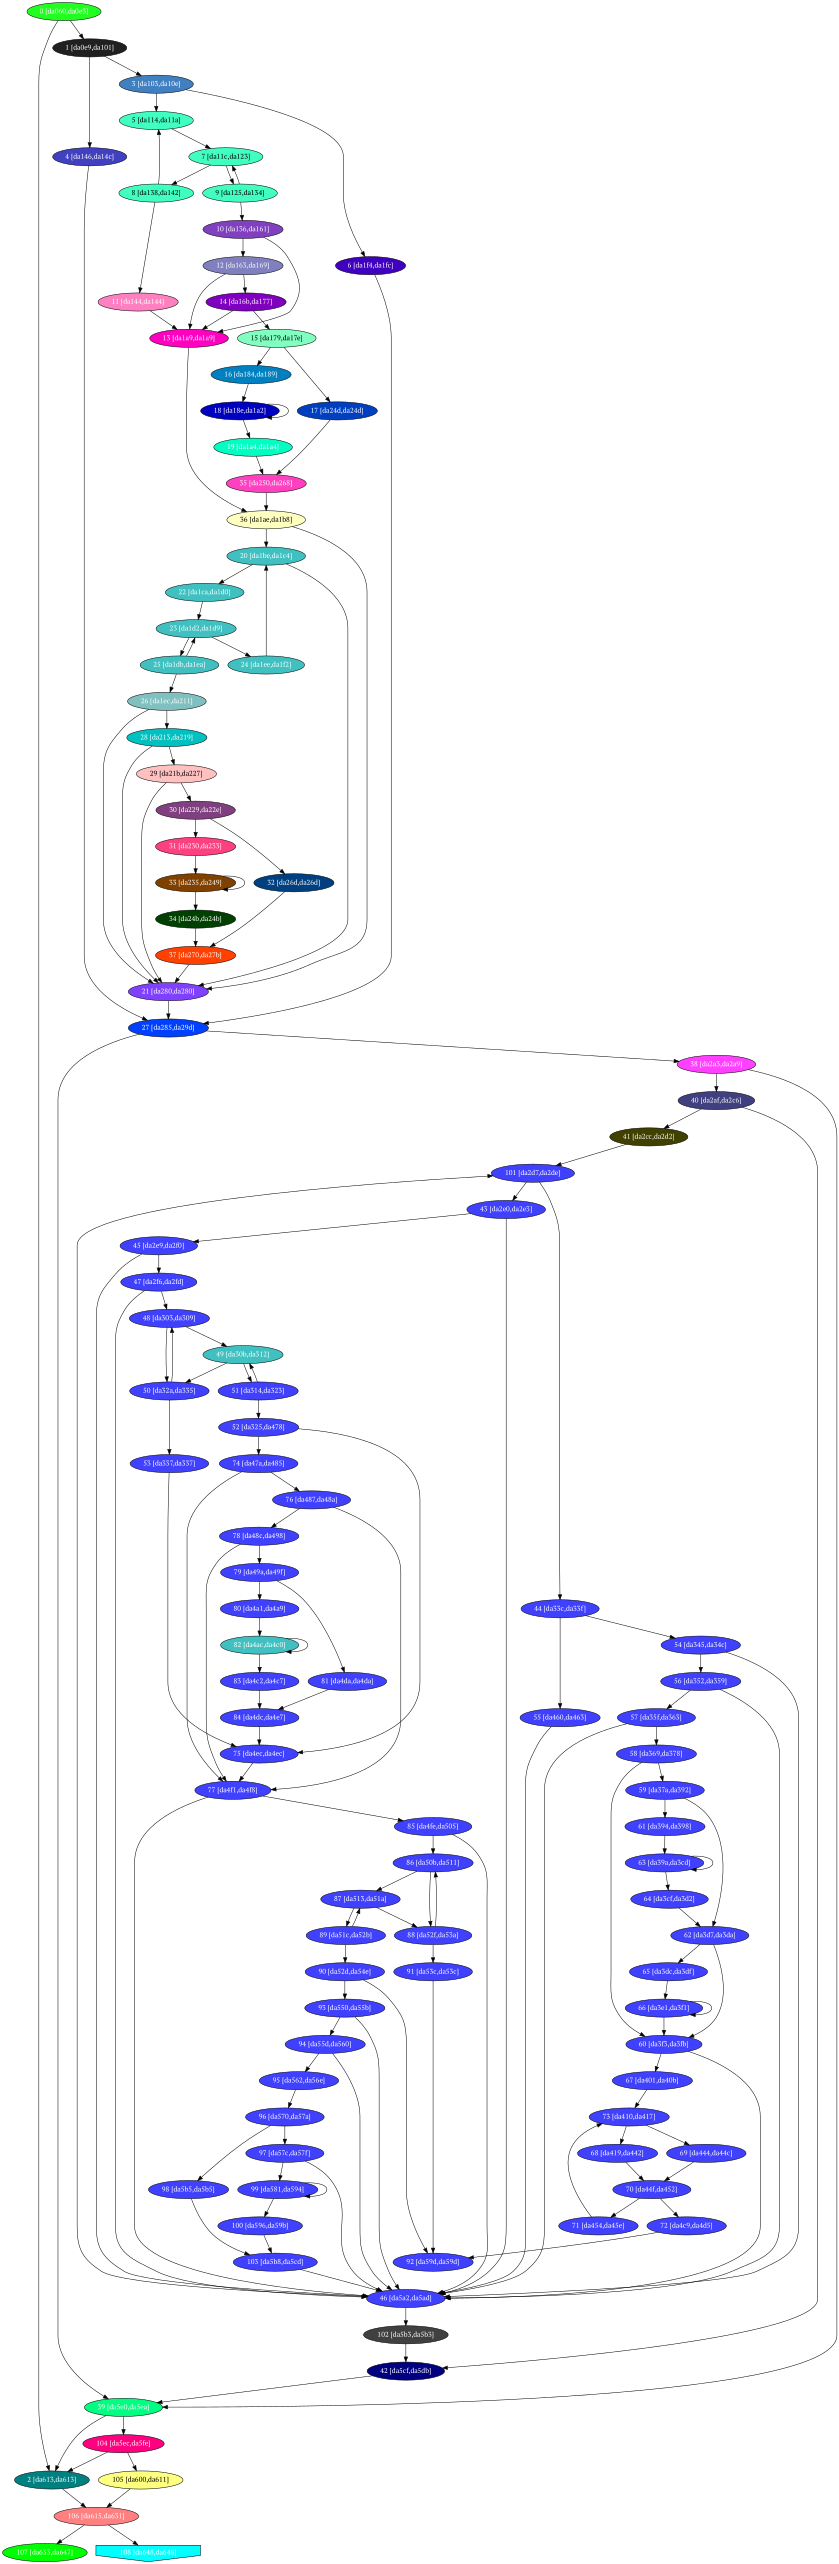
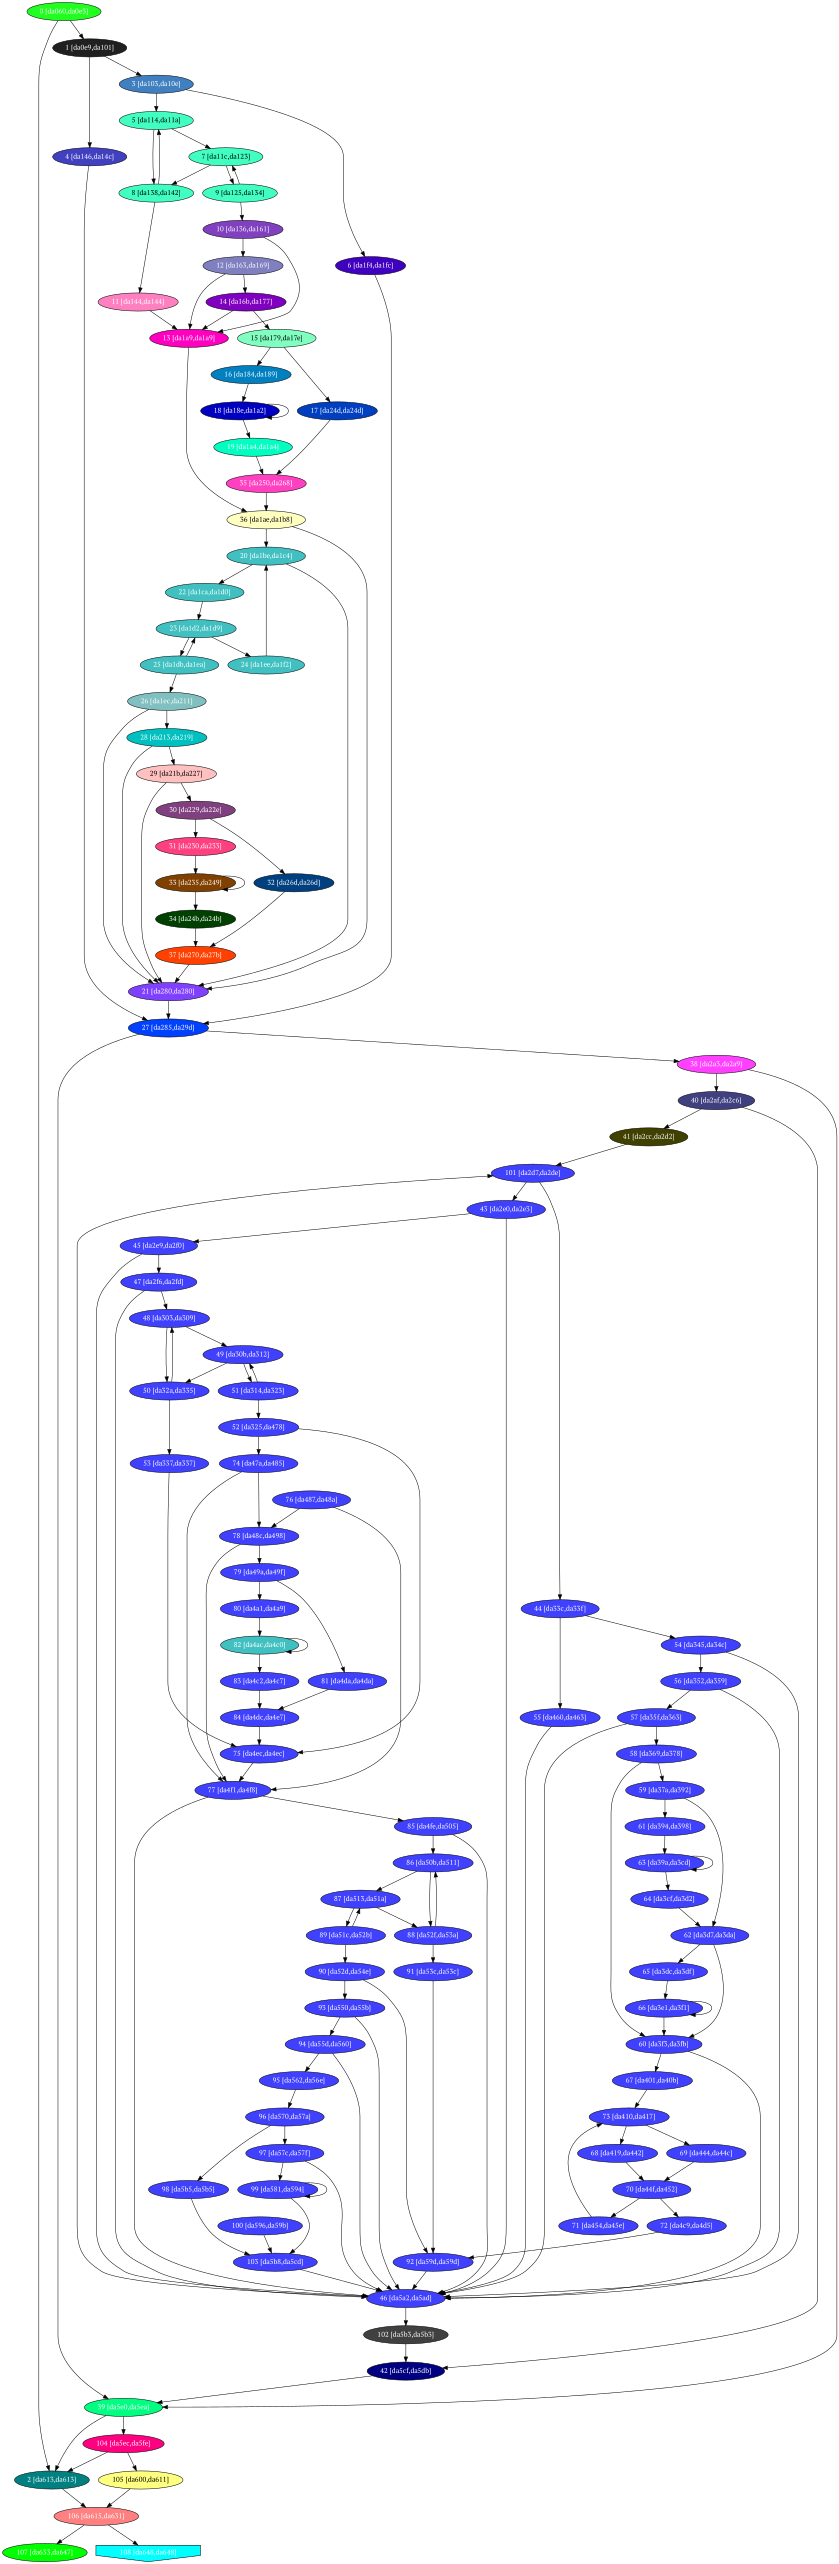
none -> (153, 154)
(243, 1355) -> (243, 1355)
(283, 1480) -> (259, 1497)
(270, 2205) -> (309, 2224)
none -> (421, 2278)
